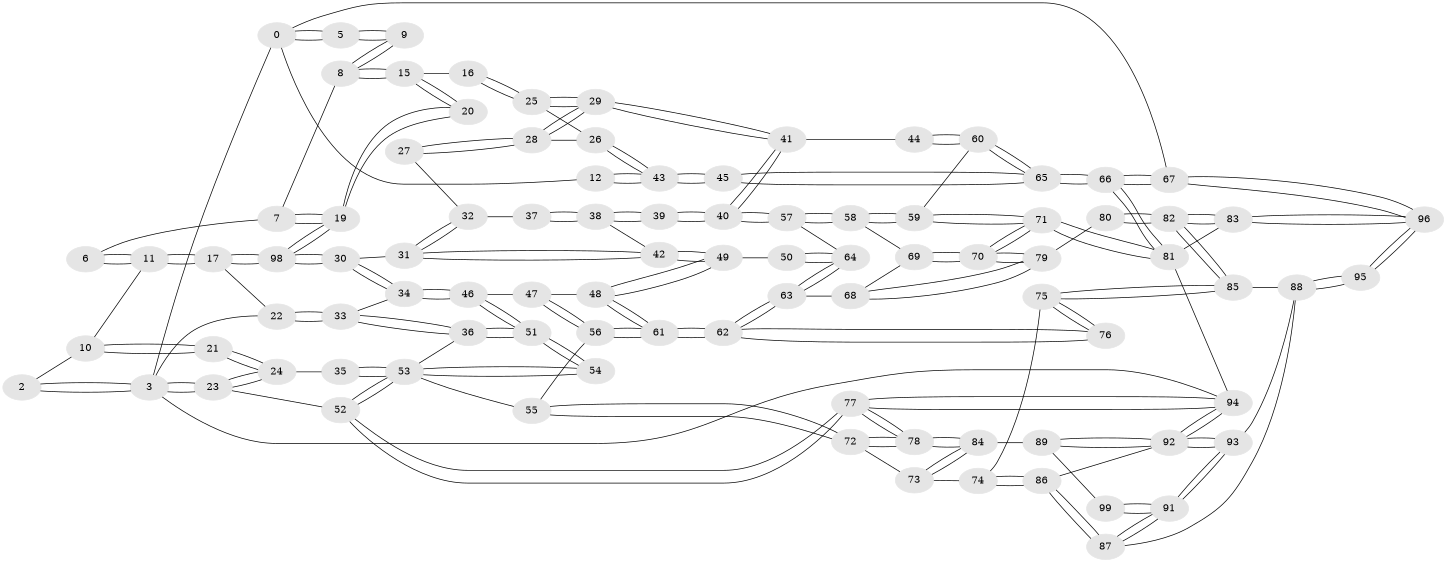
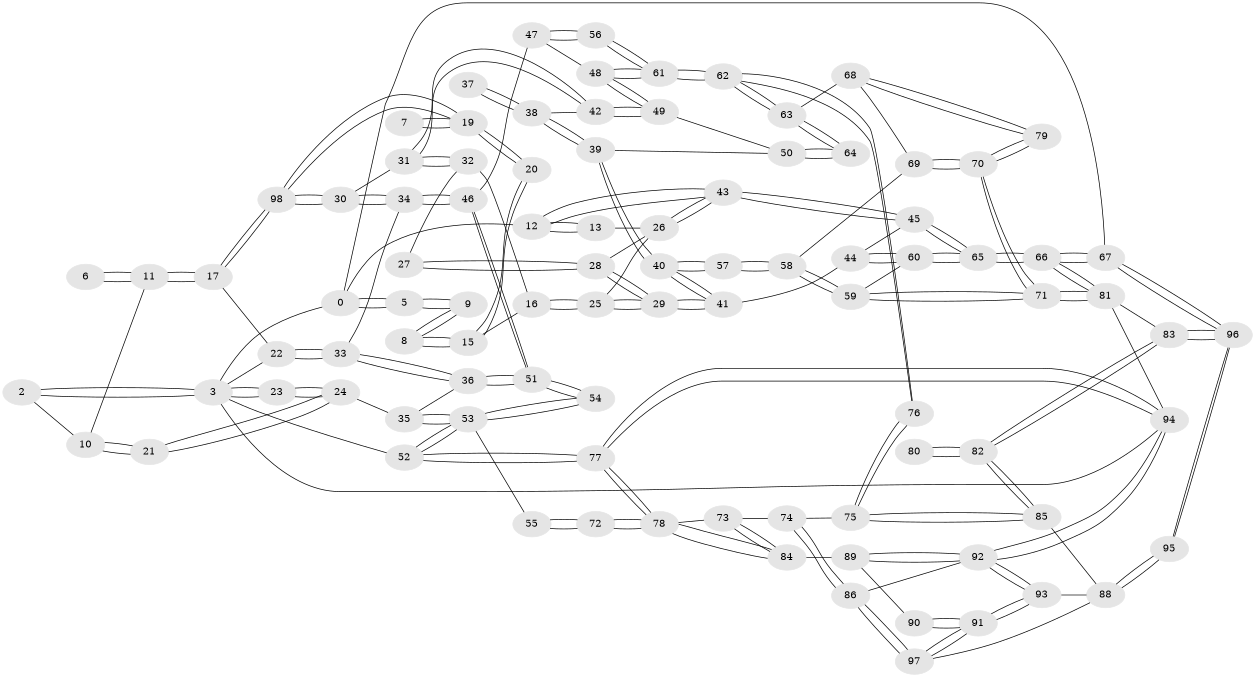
(309, 146) -> none
none -> (691, 152)
(500, 217) -> (502, 218)
none -> (596, 228)
(178, 230) -> none
(1078, 235) -> none
(819, 238) -> none
none -> (883, 239)
(436, 352) -> (436, 400)
(554, 381) -> none
(277, 399) -> (307, 429)
(883, 461) -> (691, 521)
(1106, 509) -> (914, 623)
(1106, 547) -> (914, 662)
